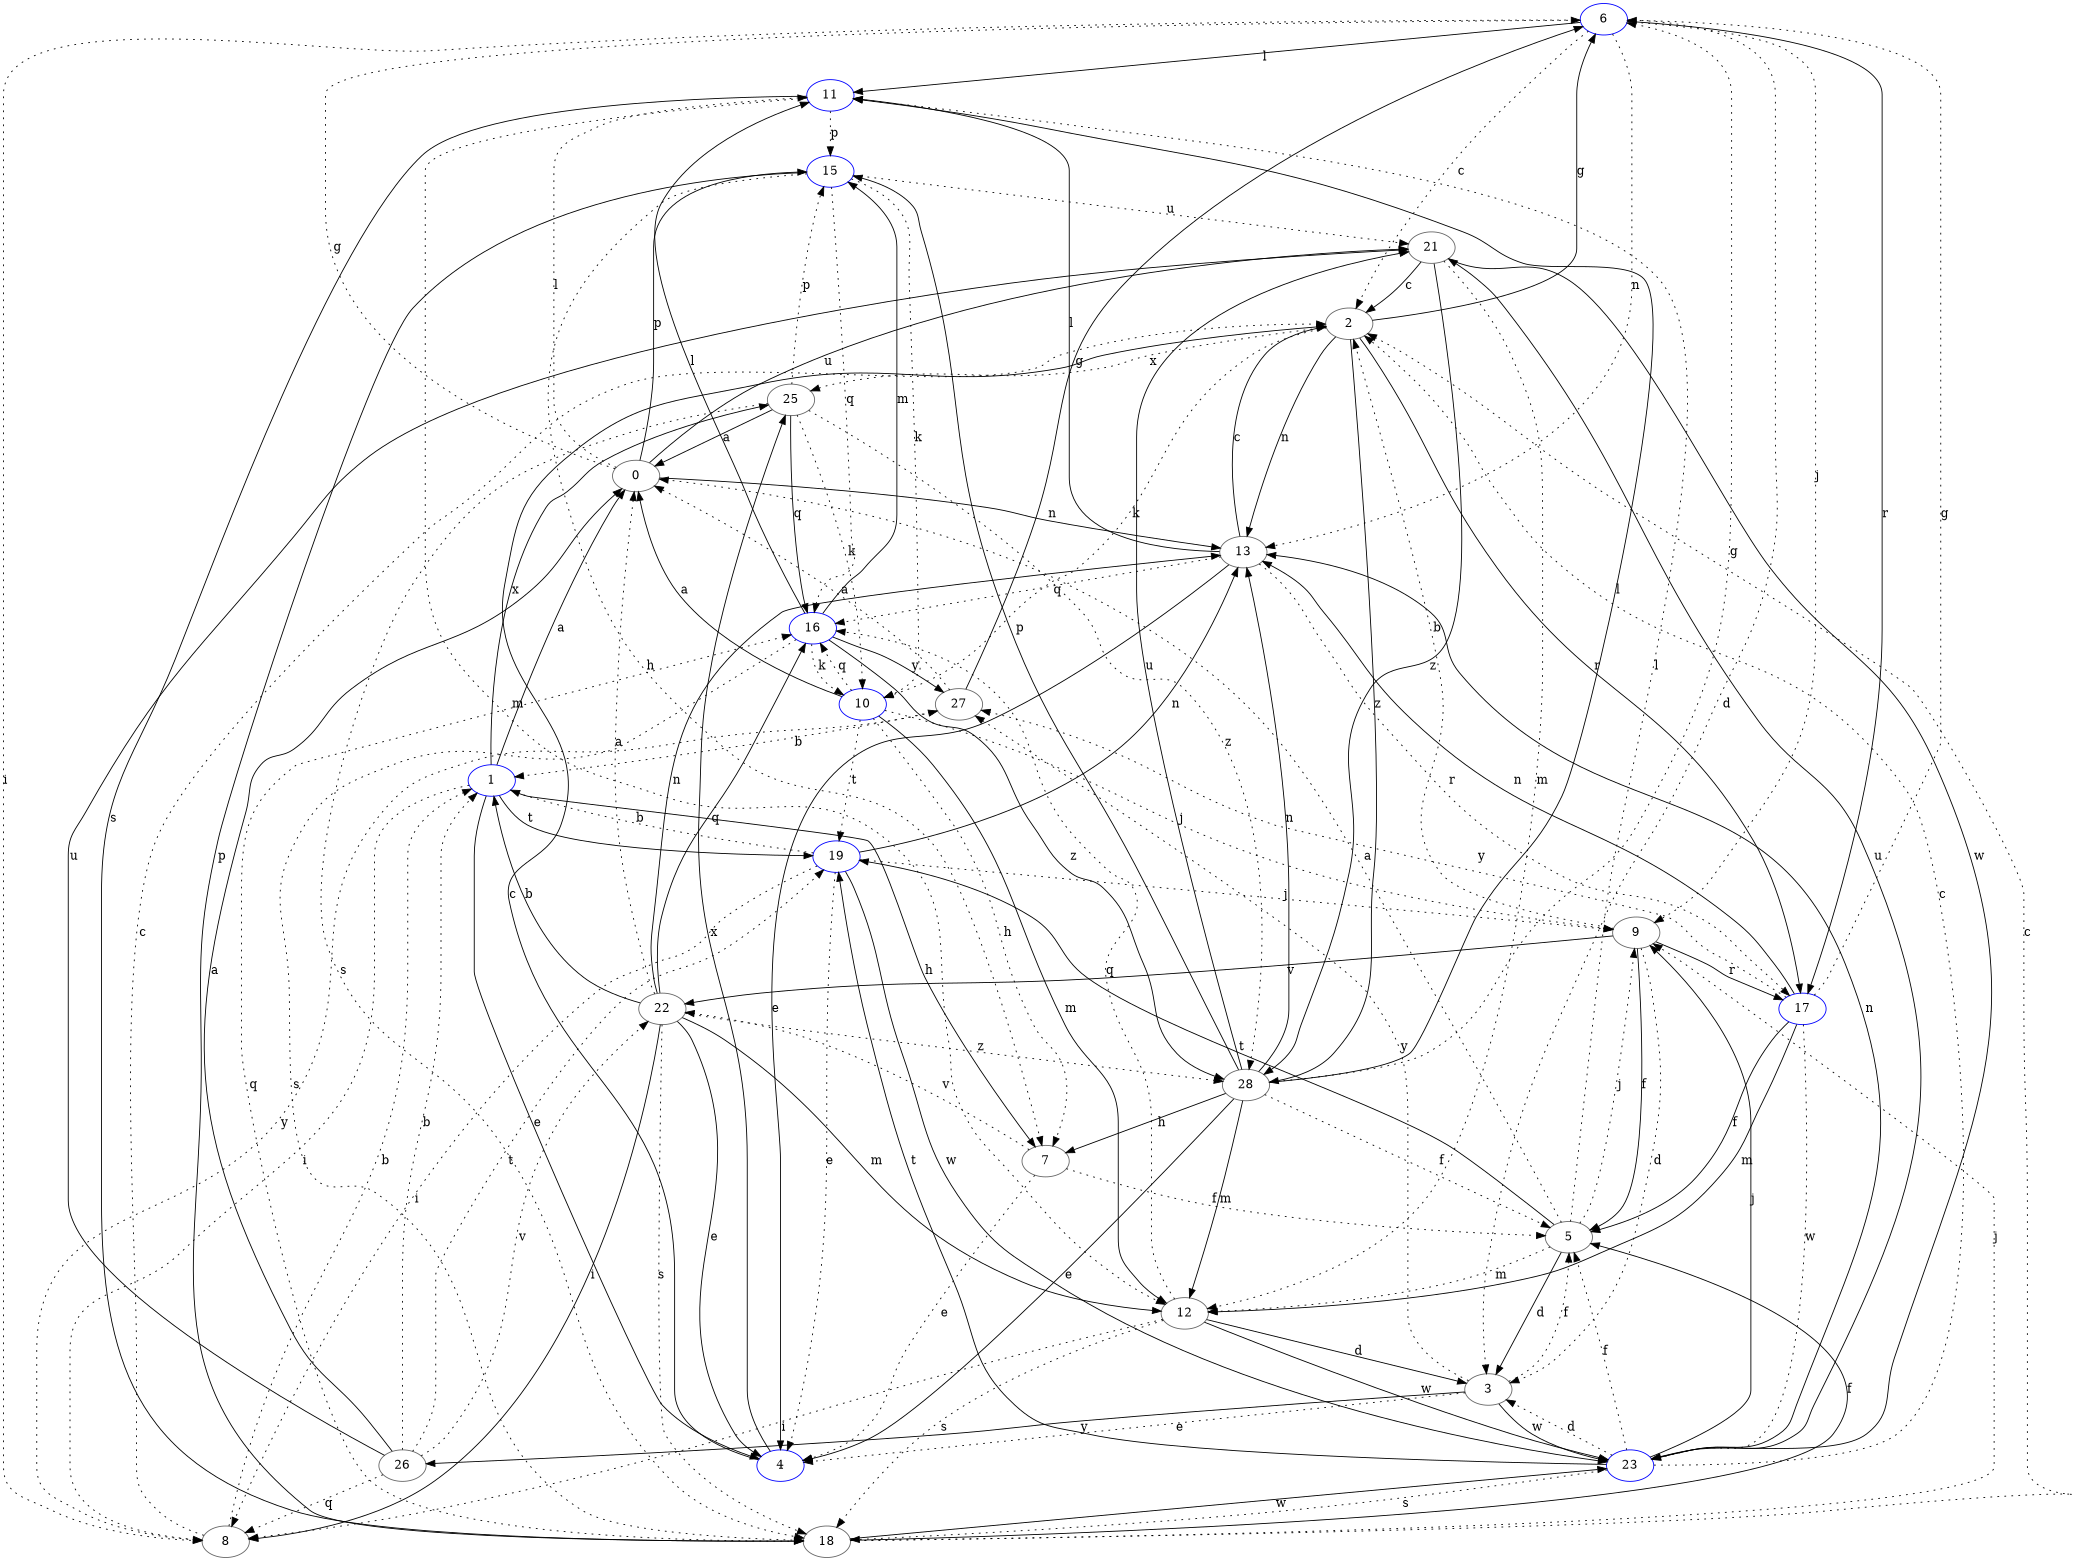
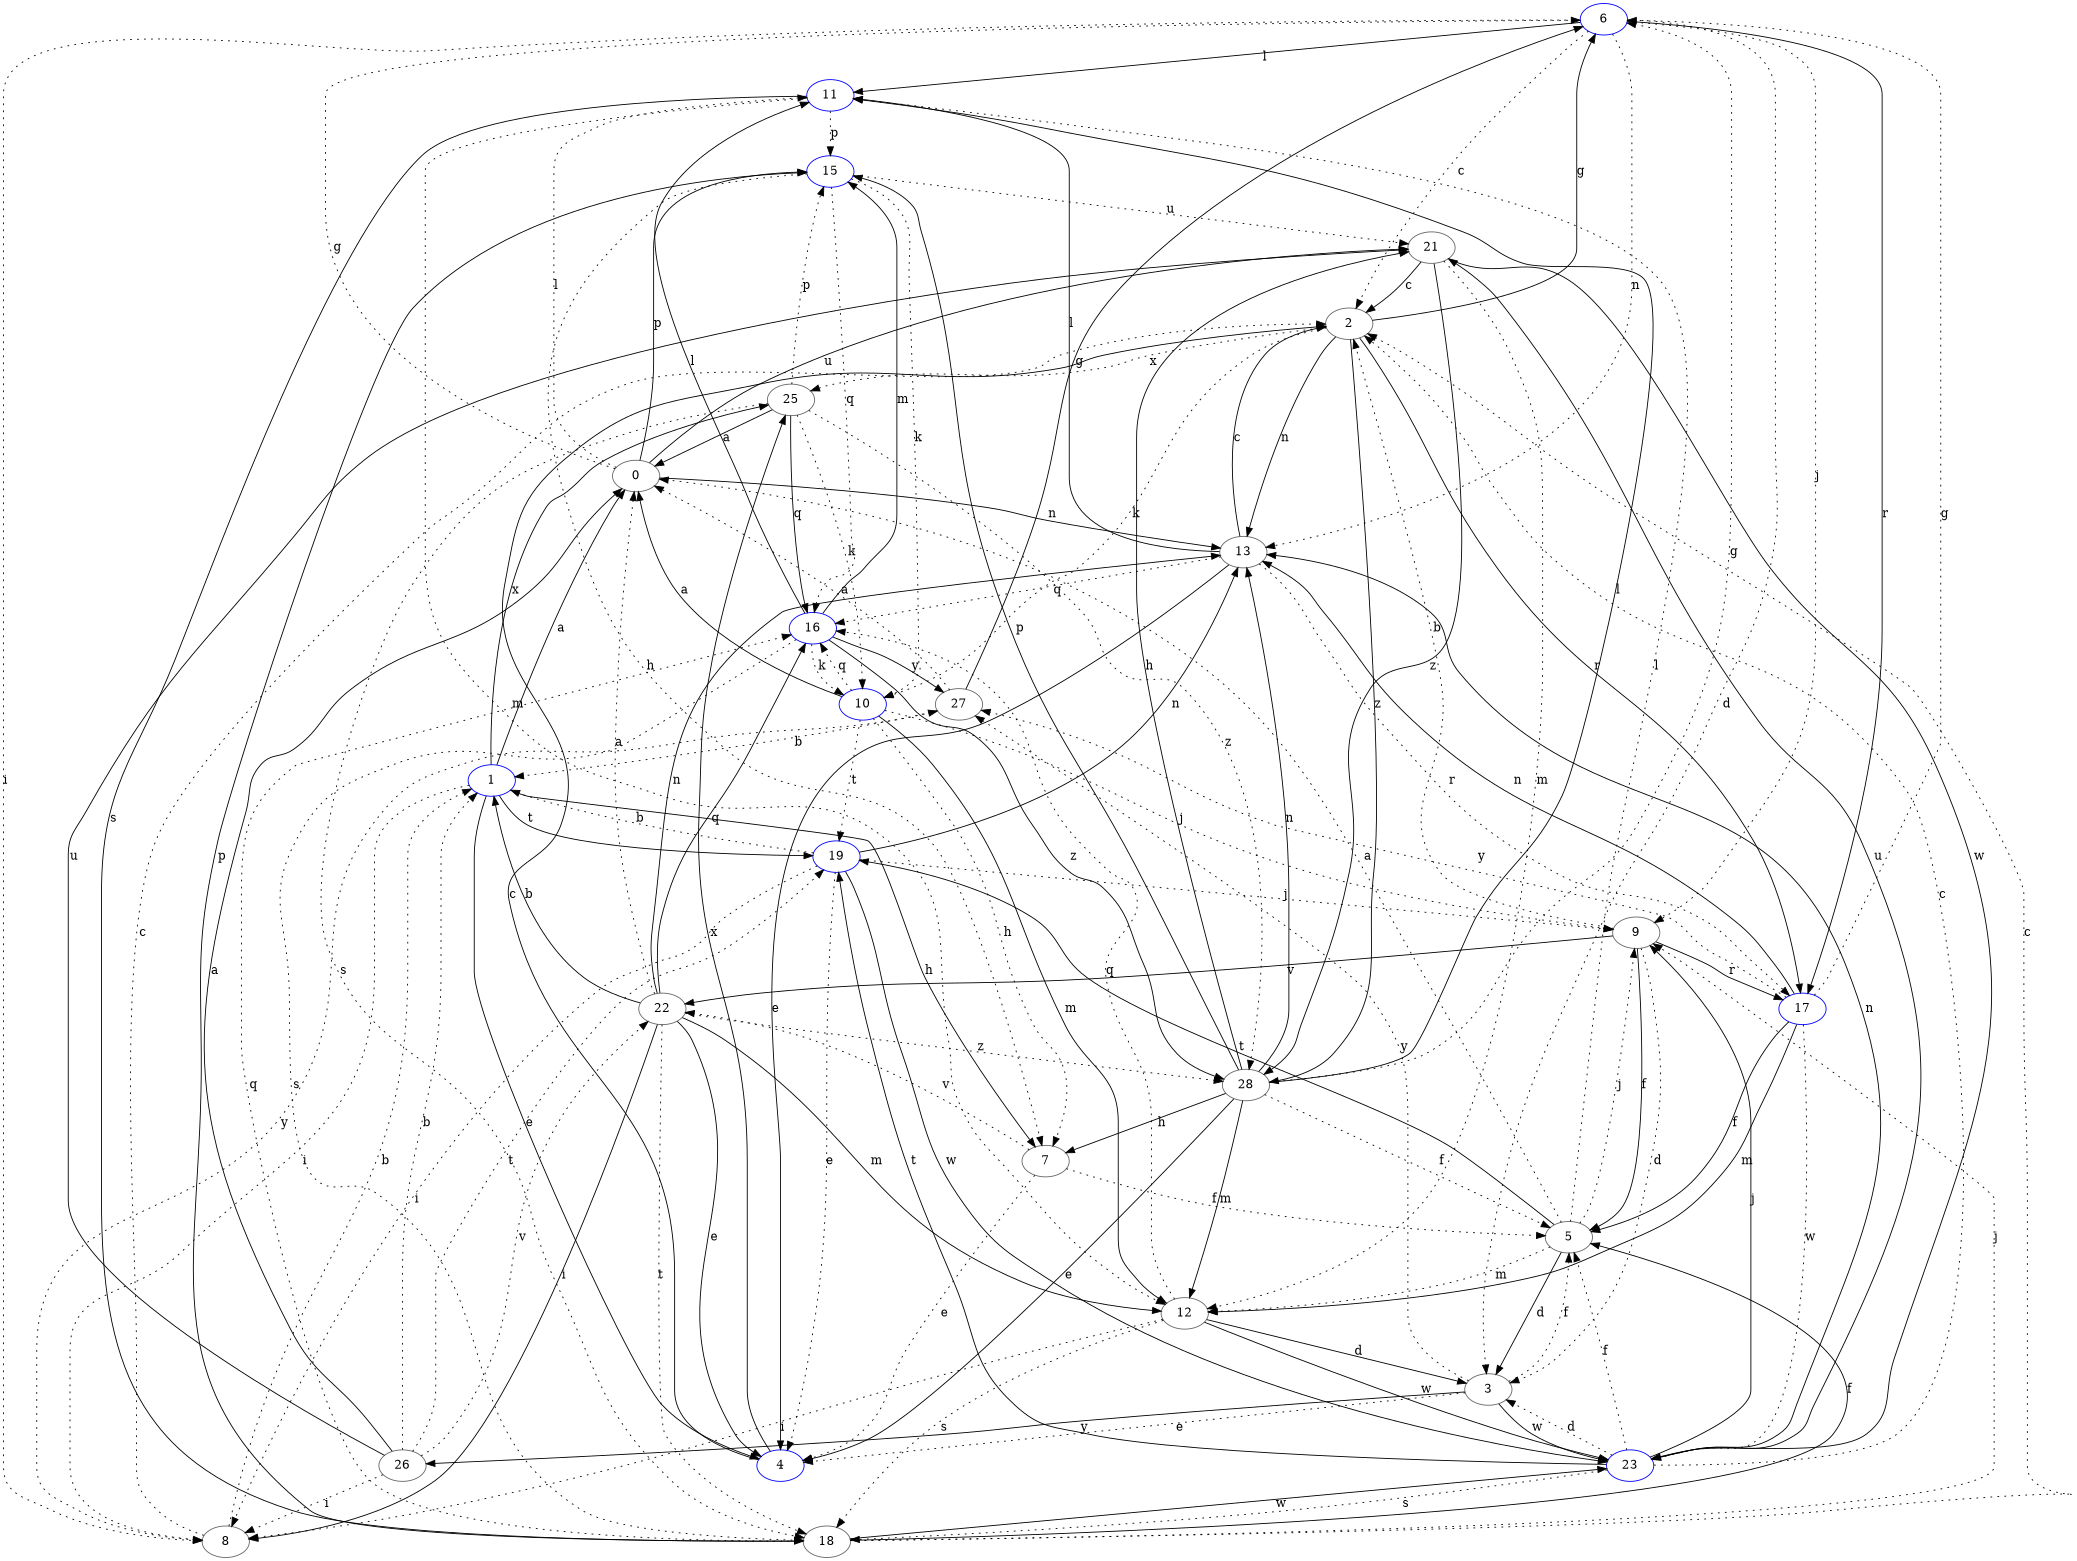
(1150, 666) -> (1150, 666)
(202, 940) -> (201, 949)
(662, 1275) -> (661, 1275)
(329, 1504) -> (327, 1504)
